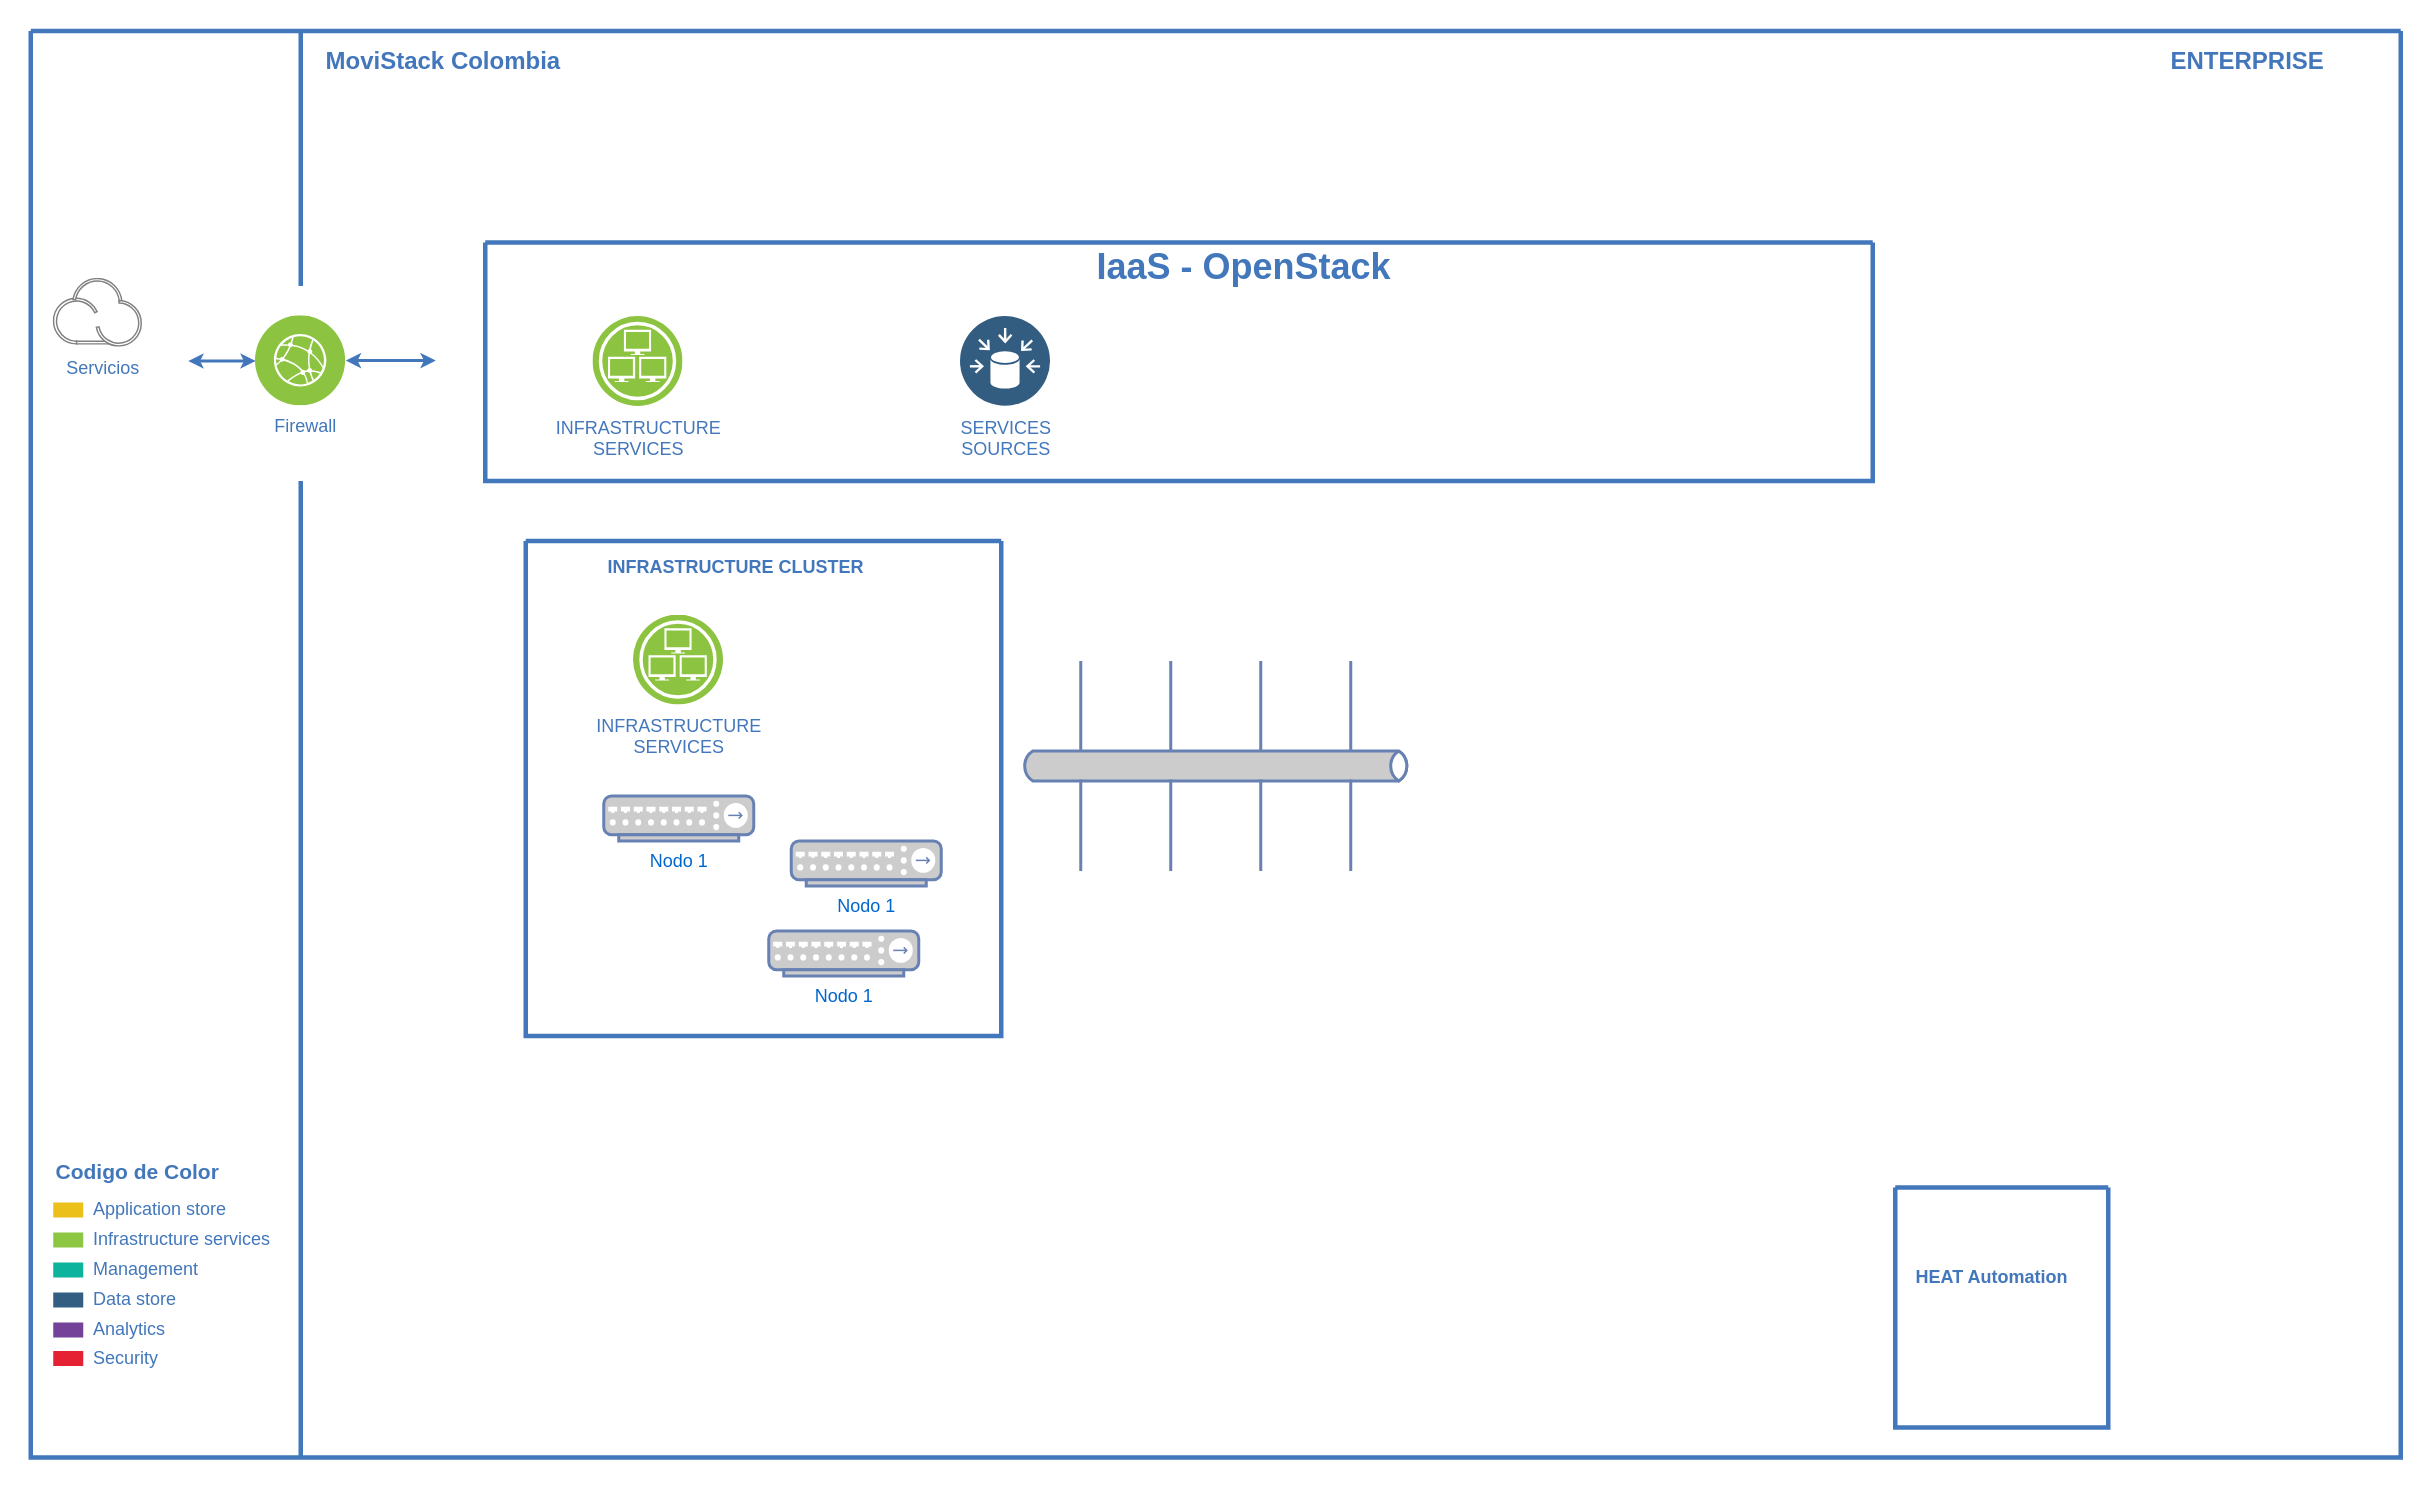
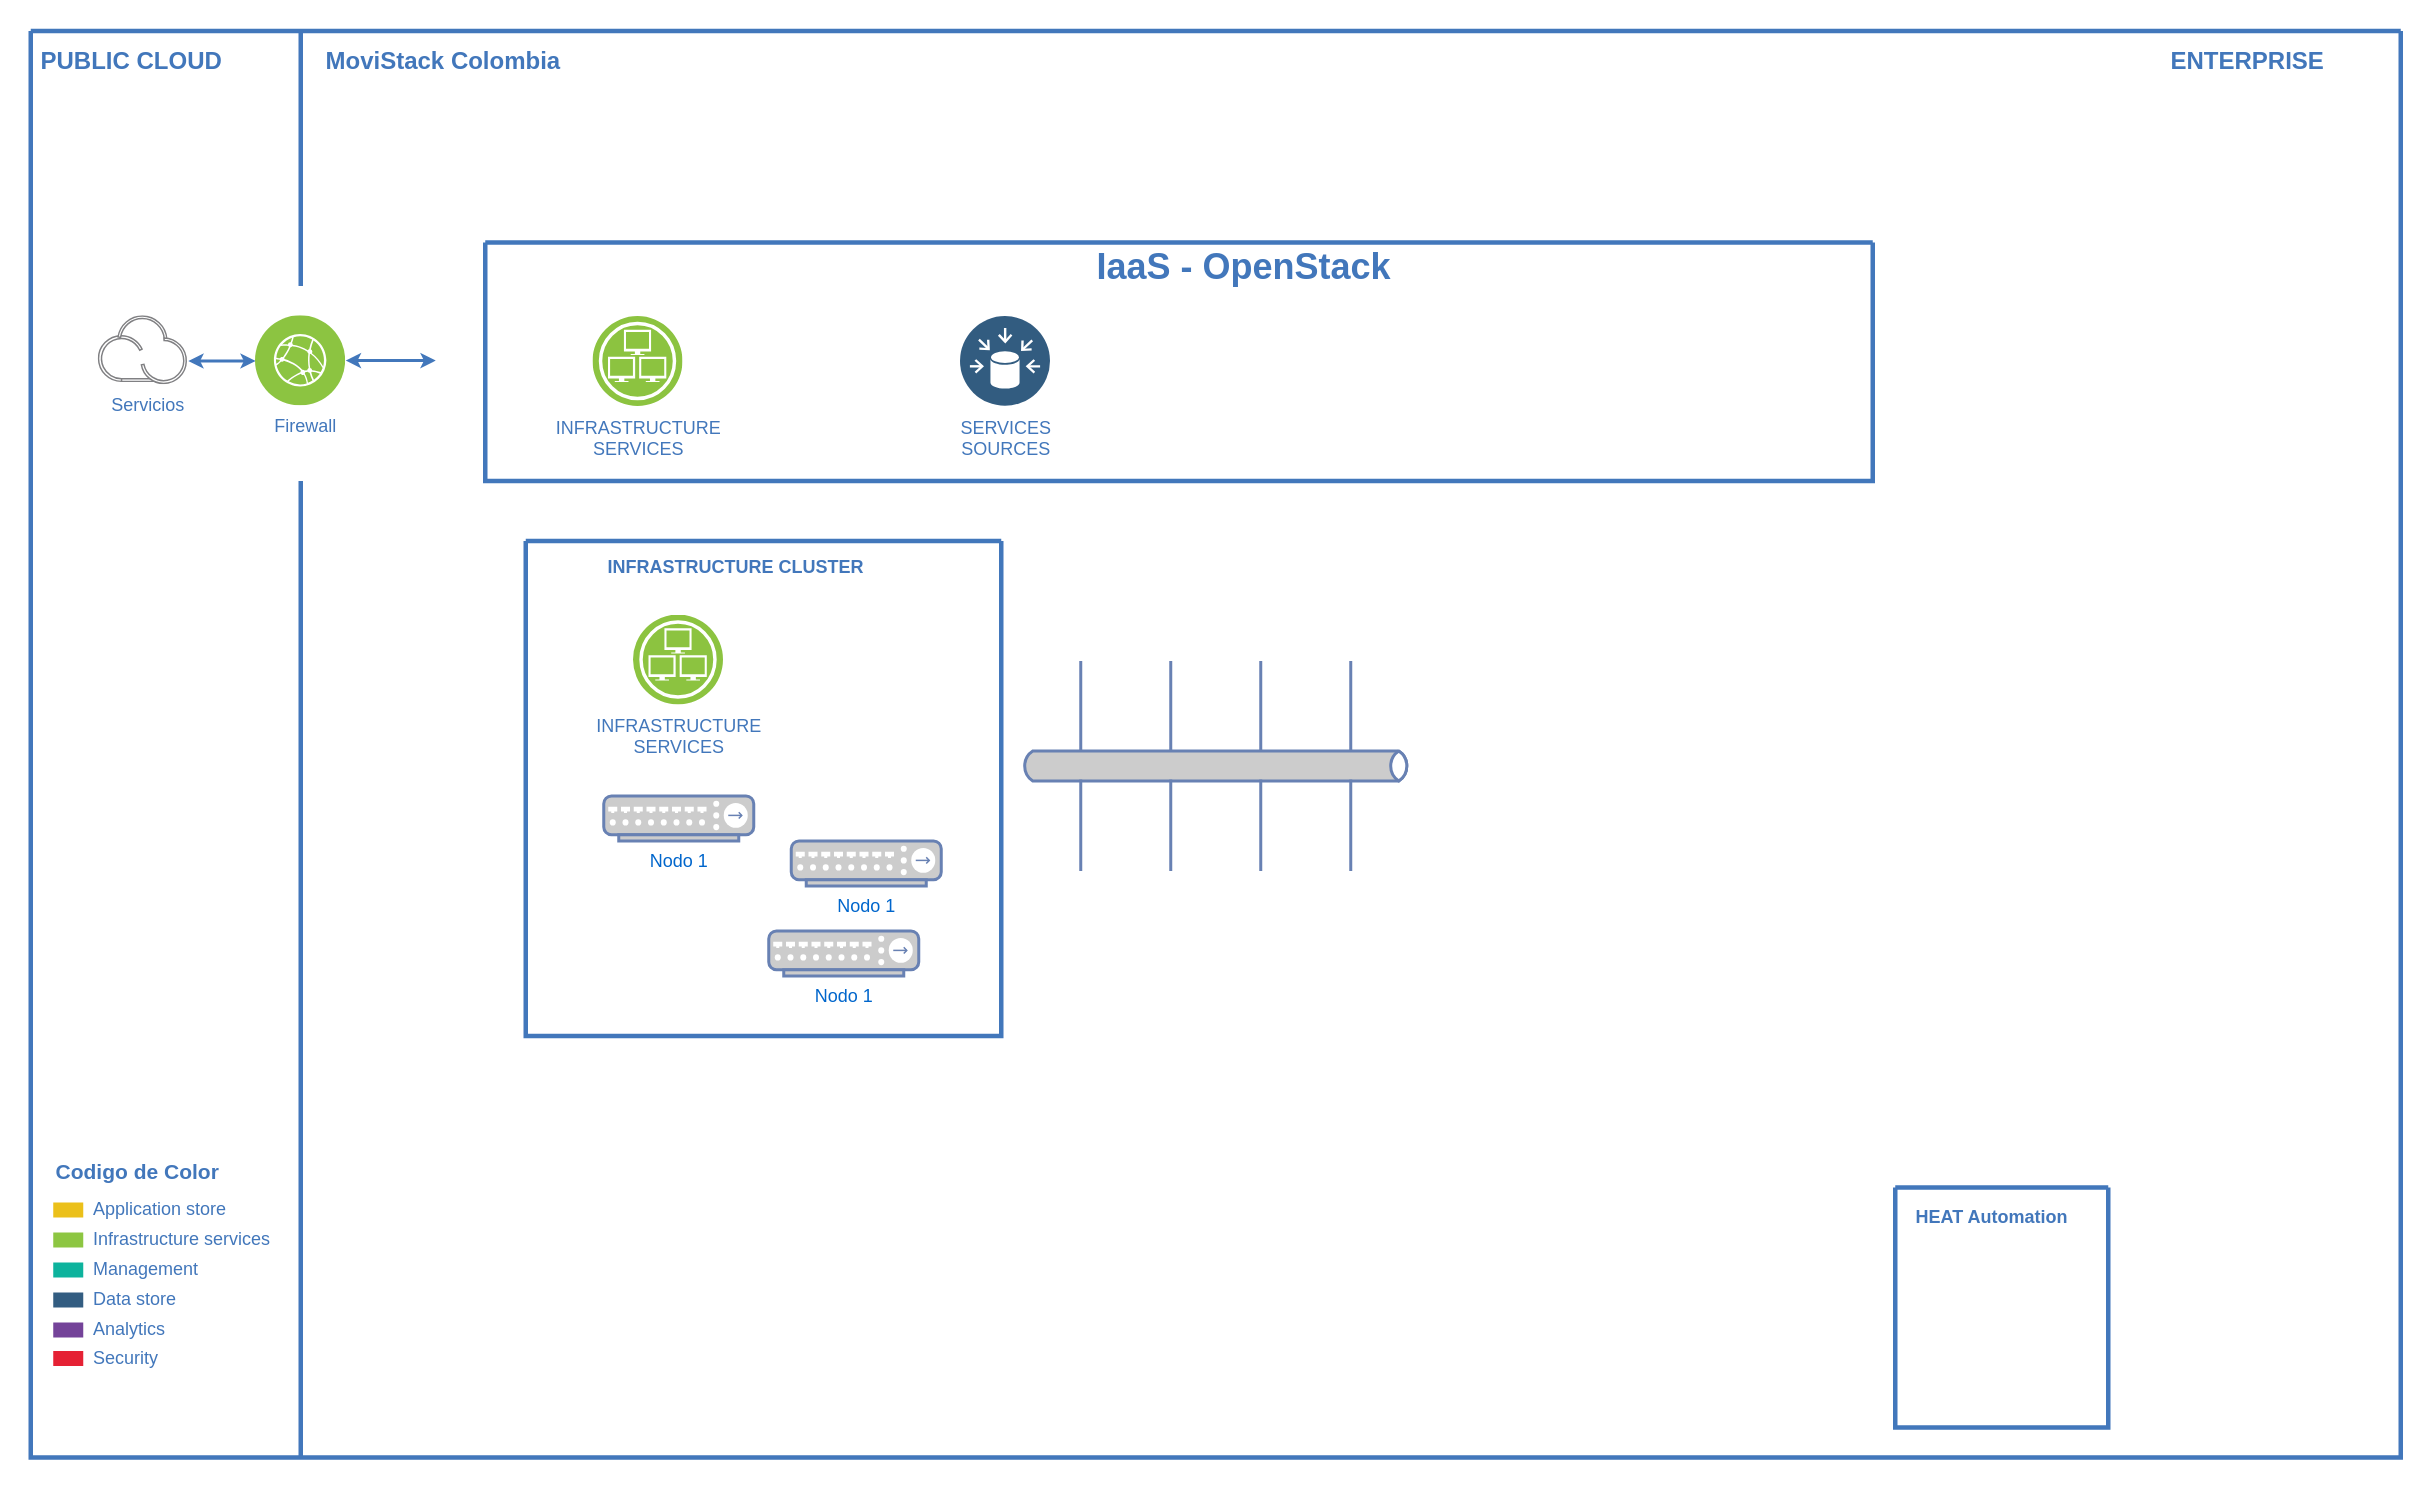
none -> (143, 61)
(98, 313) -> (143, 350)
(1998, 1277) -> (1998, 1217)
